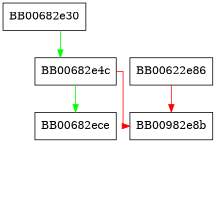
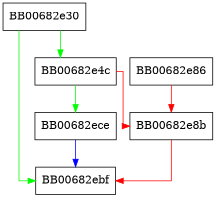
(171, 71) -> (171, 71)
(171, 126) -> (171, 126)
none -> (76, 181)
